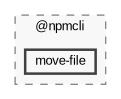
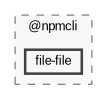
(60, 62) -> (53, 62)
